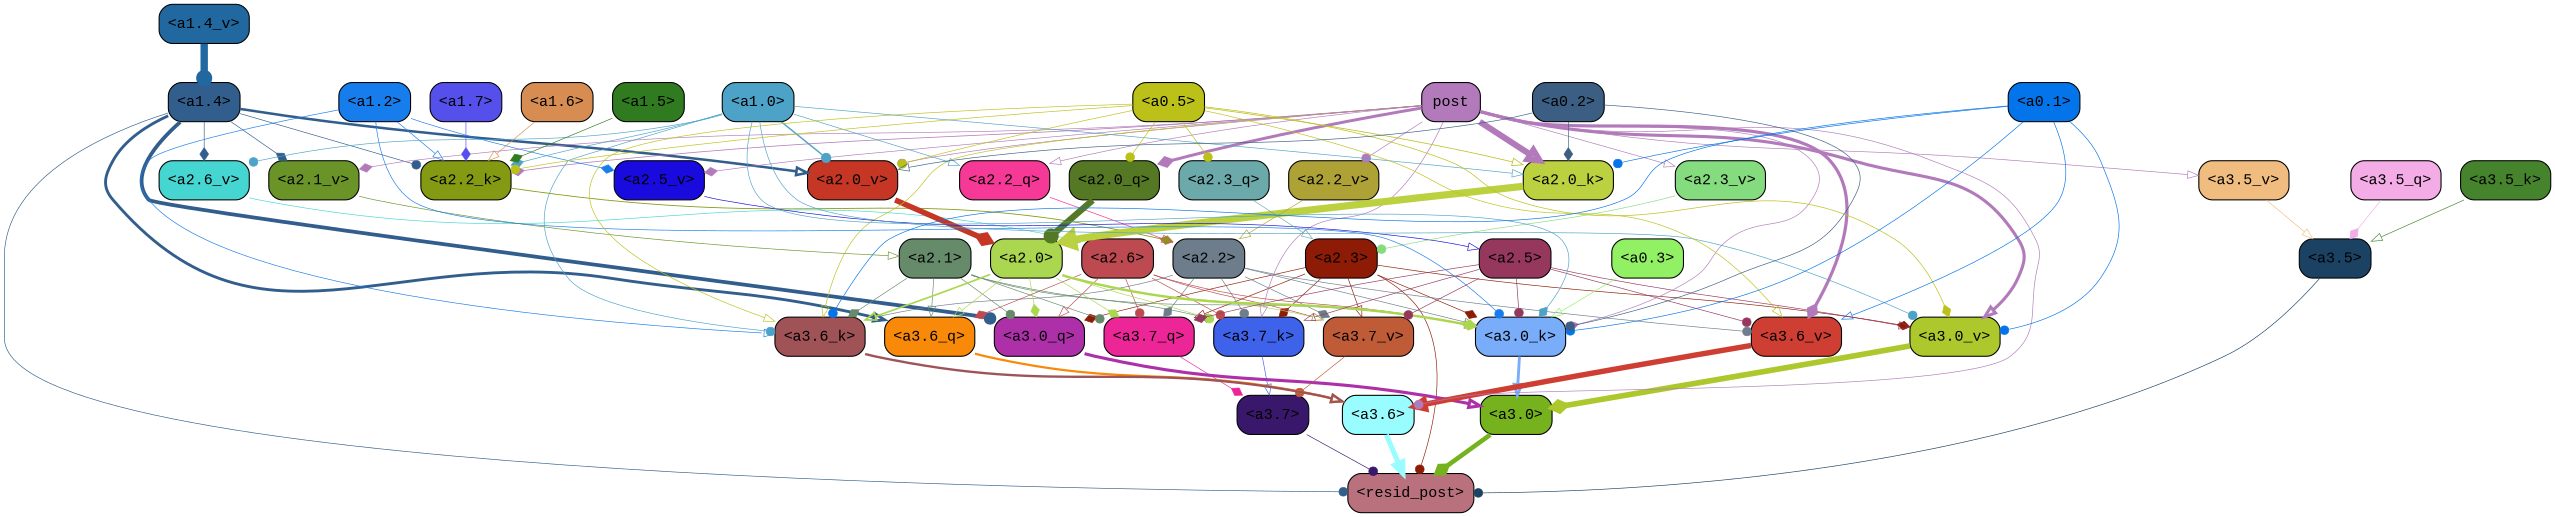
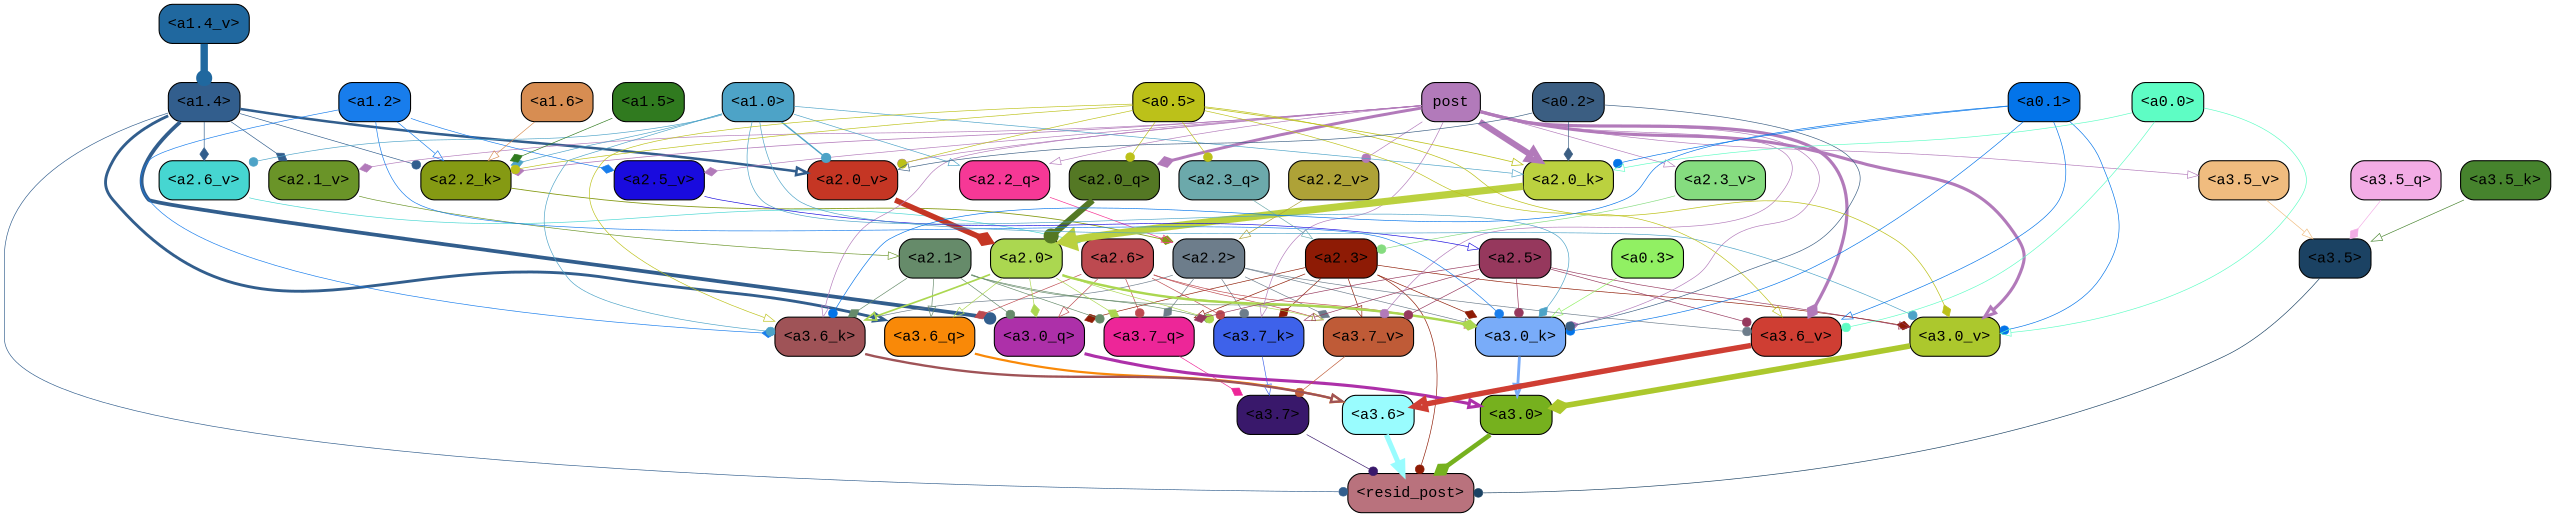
(466, 102) -> none
none -> (2168, 102)
(926, 179) -> (926, 179)
(327, 279) -> (327, 279)
(2033, 300) -> (1750, 216)
